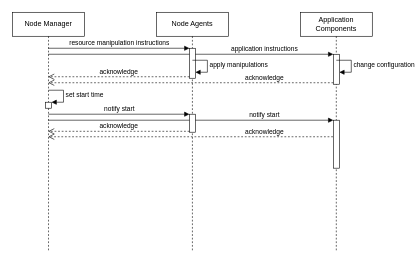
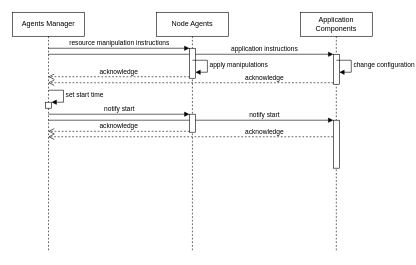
(48, 24) -> (48, 24)
